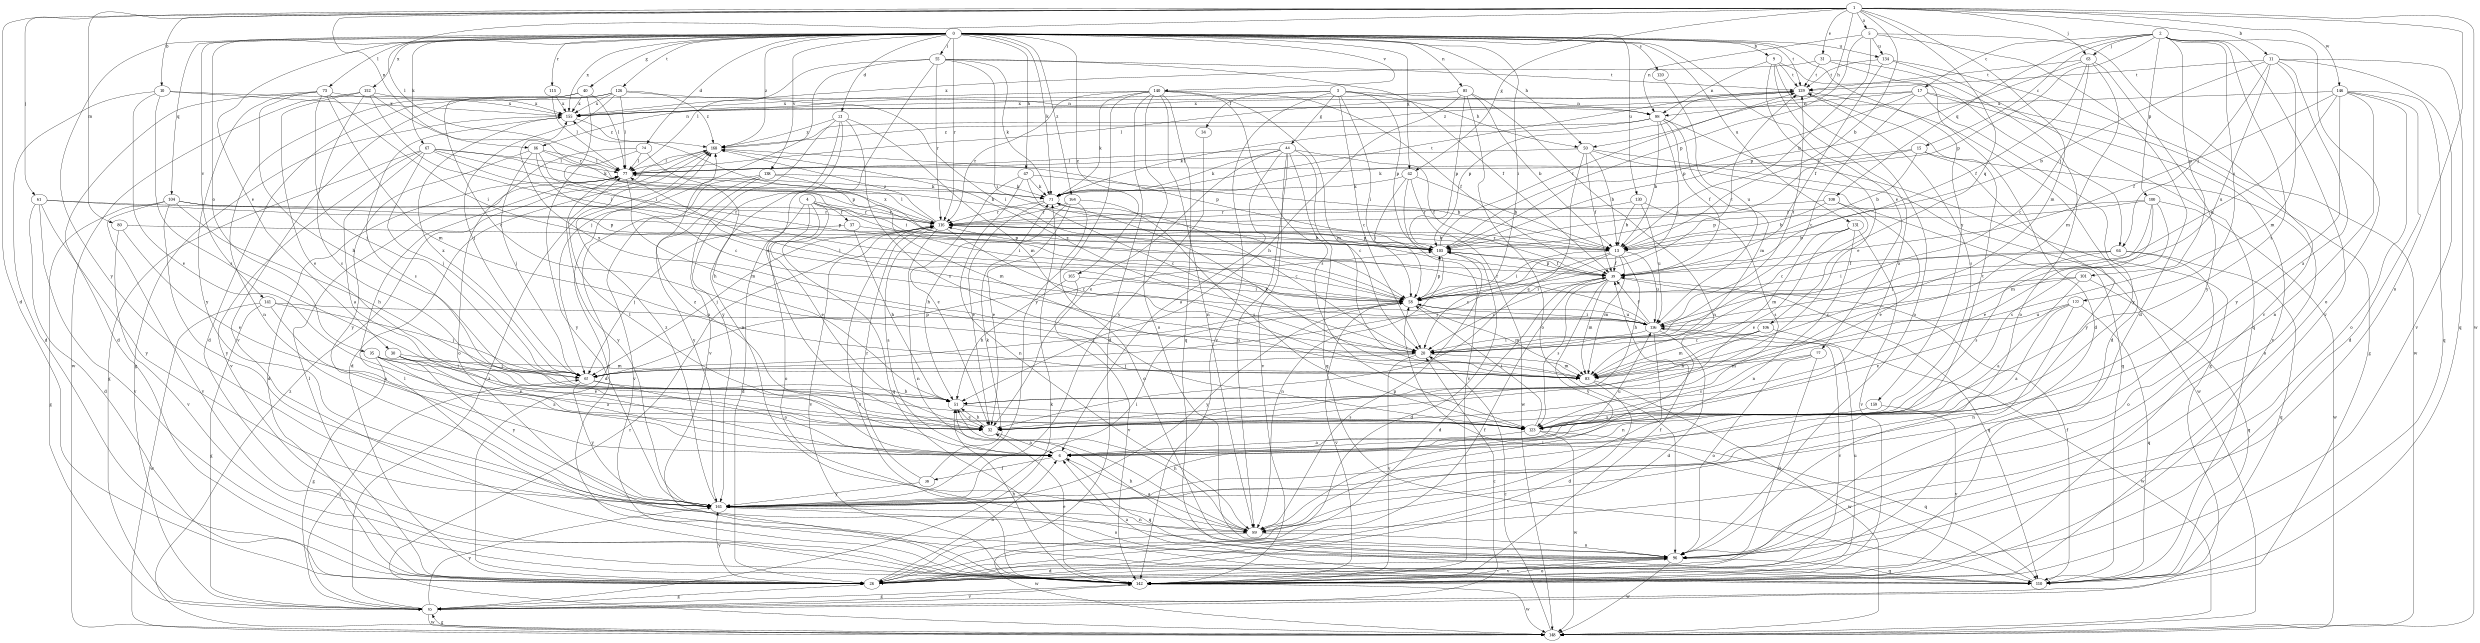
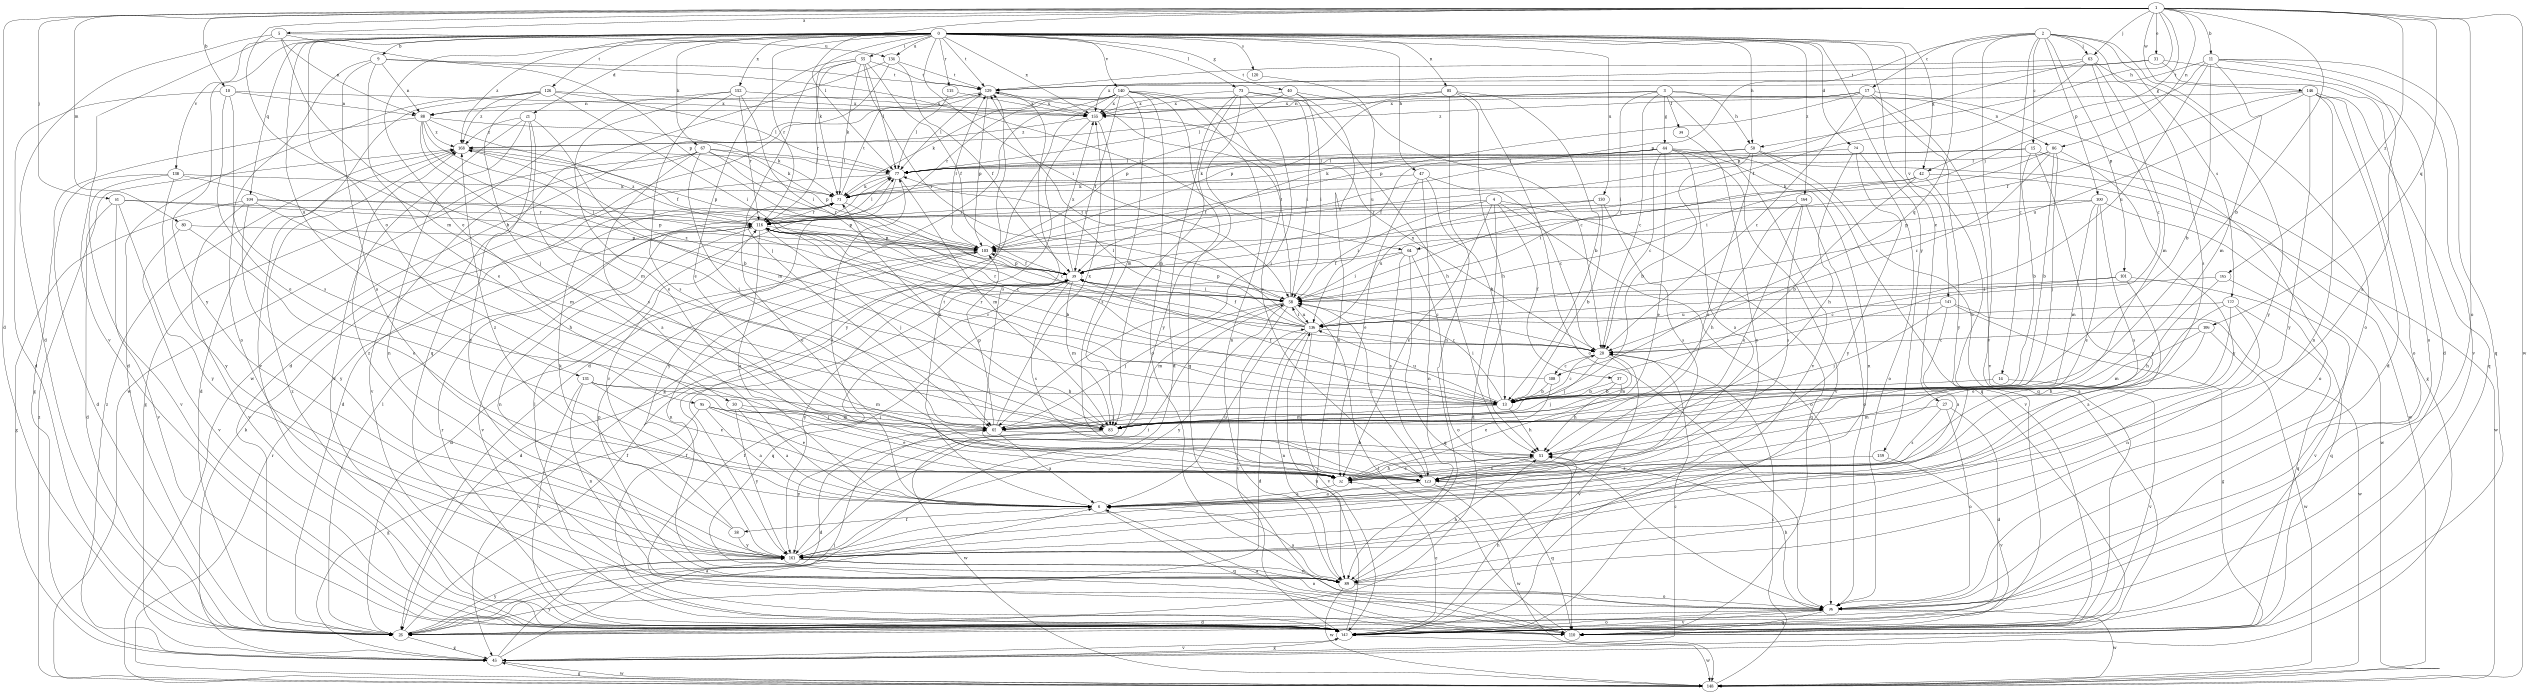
(1077, 135) -> (2403, 67)
(1673, 333) -> (1574, 360)
(1506, 341) -> (1454, 341)
none -> (2001, 379)
